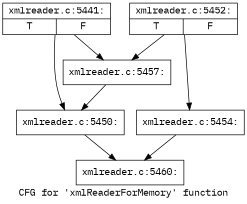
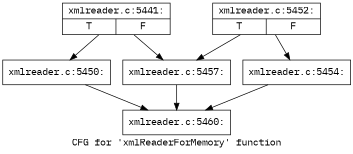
(96, 95) -> (177, 94)
